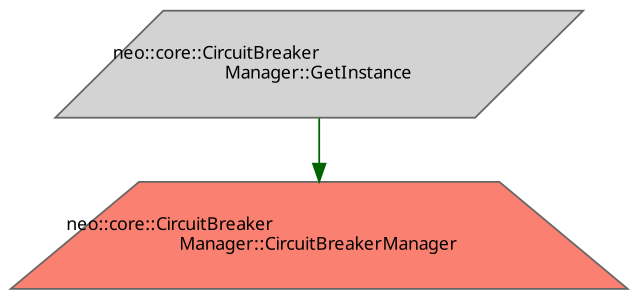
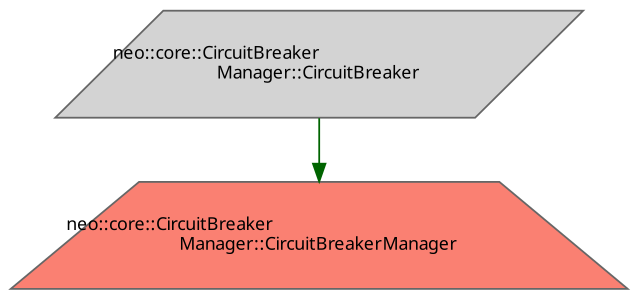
(319, 64) -> (319, 64)
